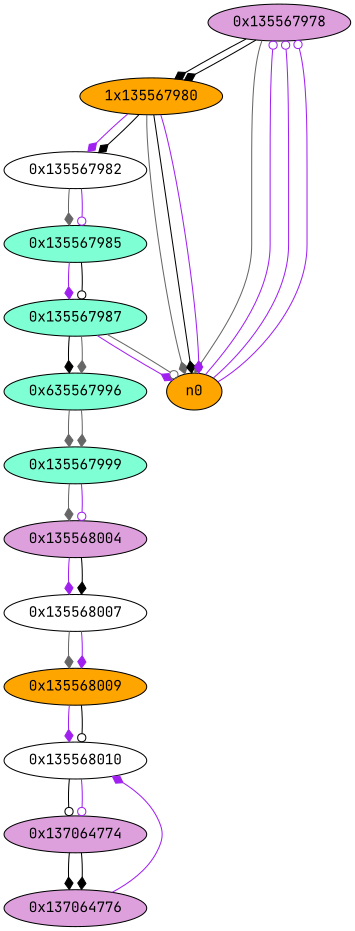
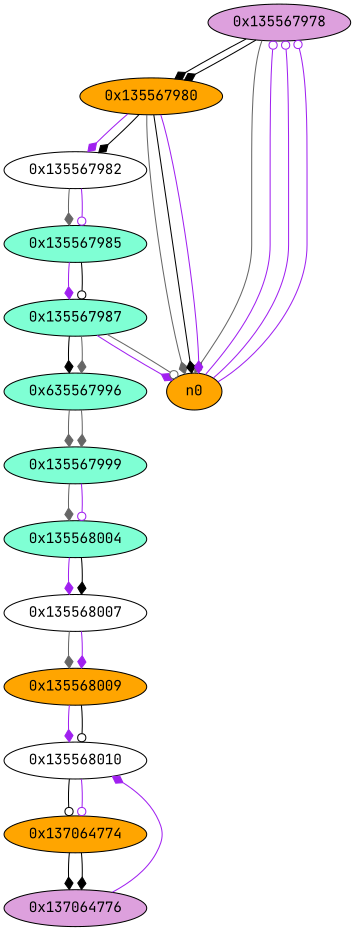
(151, 96) -> (151, 96)
(75, 539) -> (75, 539)
(75, 834) -> (75, 834)
